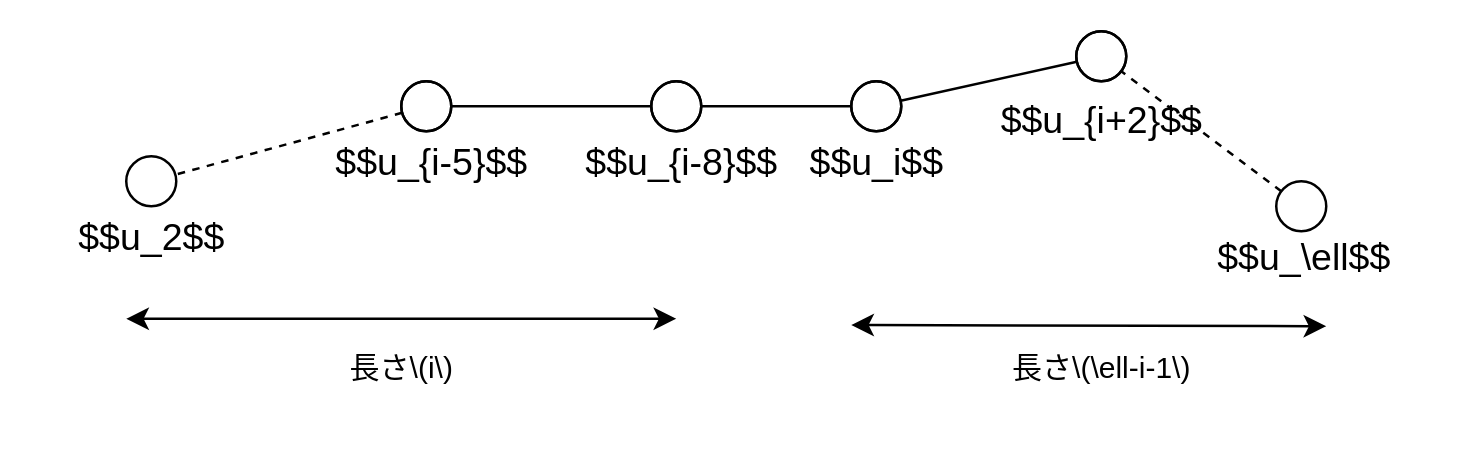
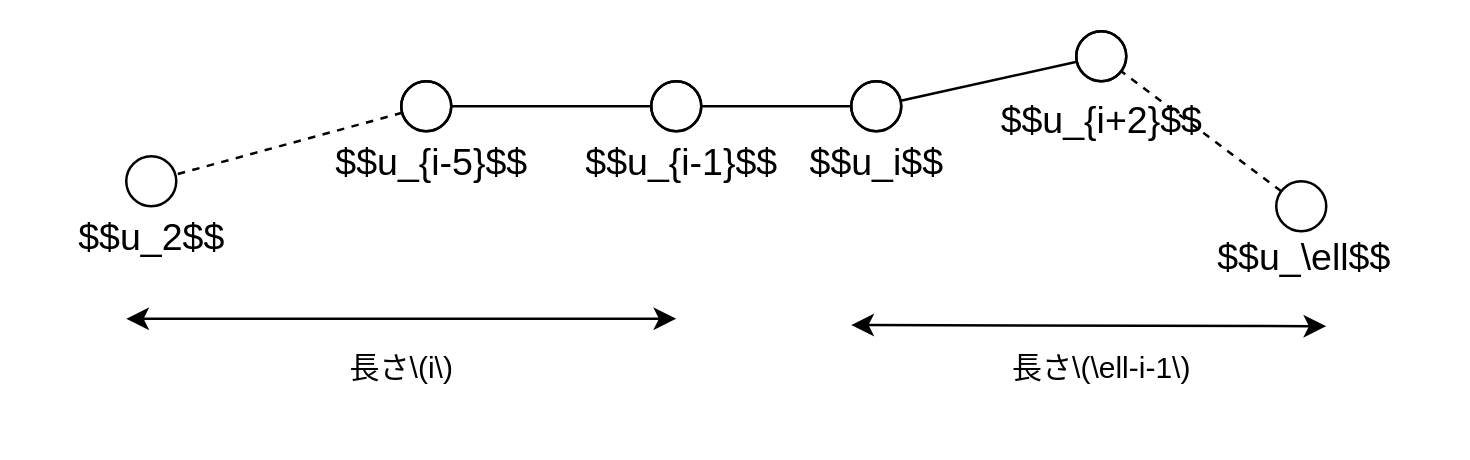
(683, 161) -> (683, 161)
